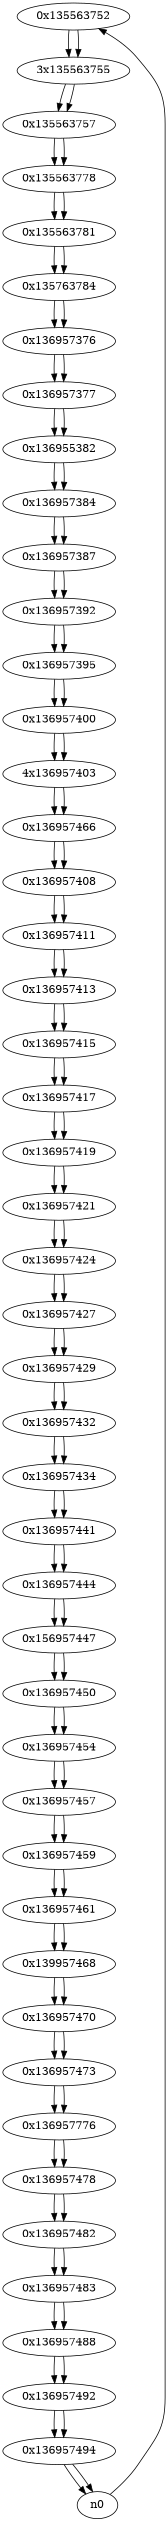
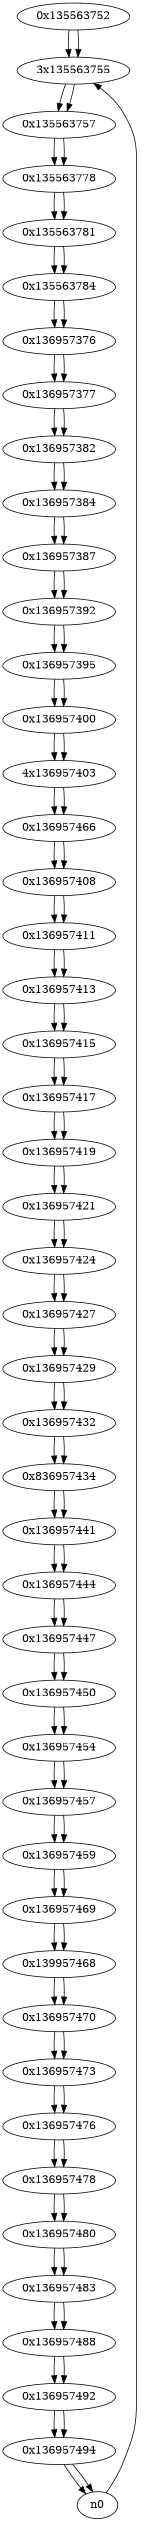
(59, 287) -> (59, 287)
(59, 449) -> (59, 449)
(165, 1261) -> (137, 1288)
(59, 1477) -> (59, 1477)
(59, 1640) -> (59, 1640)
(59, 1910) -> (59, 1910)
(59, 2126) -> (59, 2126)
(59, 2235) -> (59, 2235)
